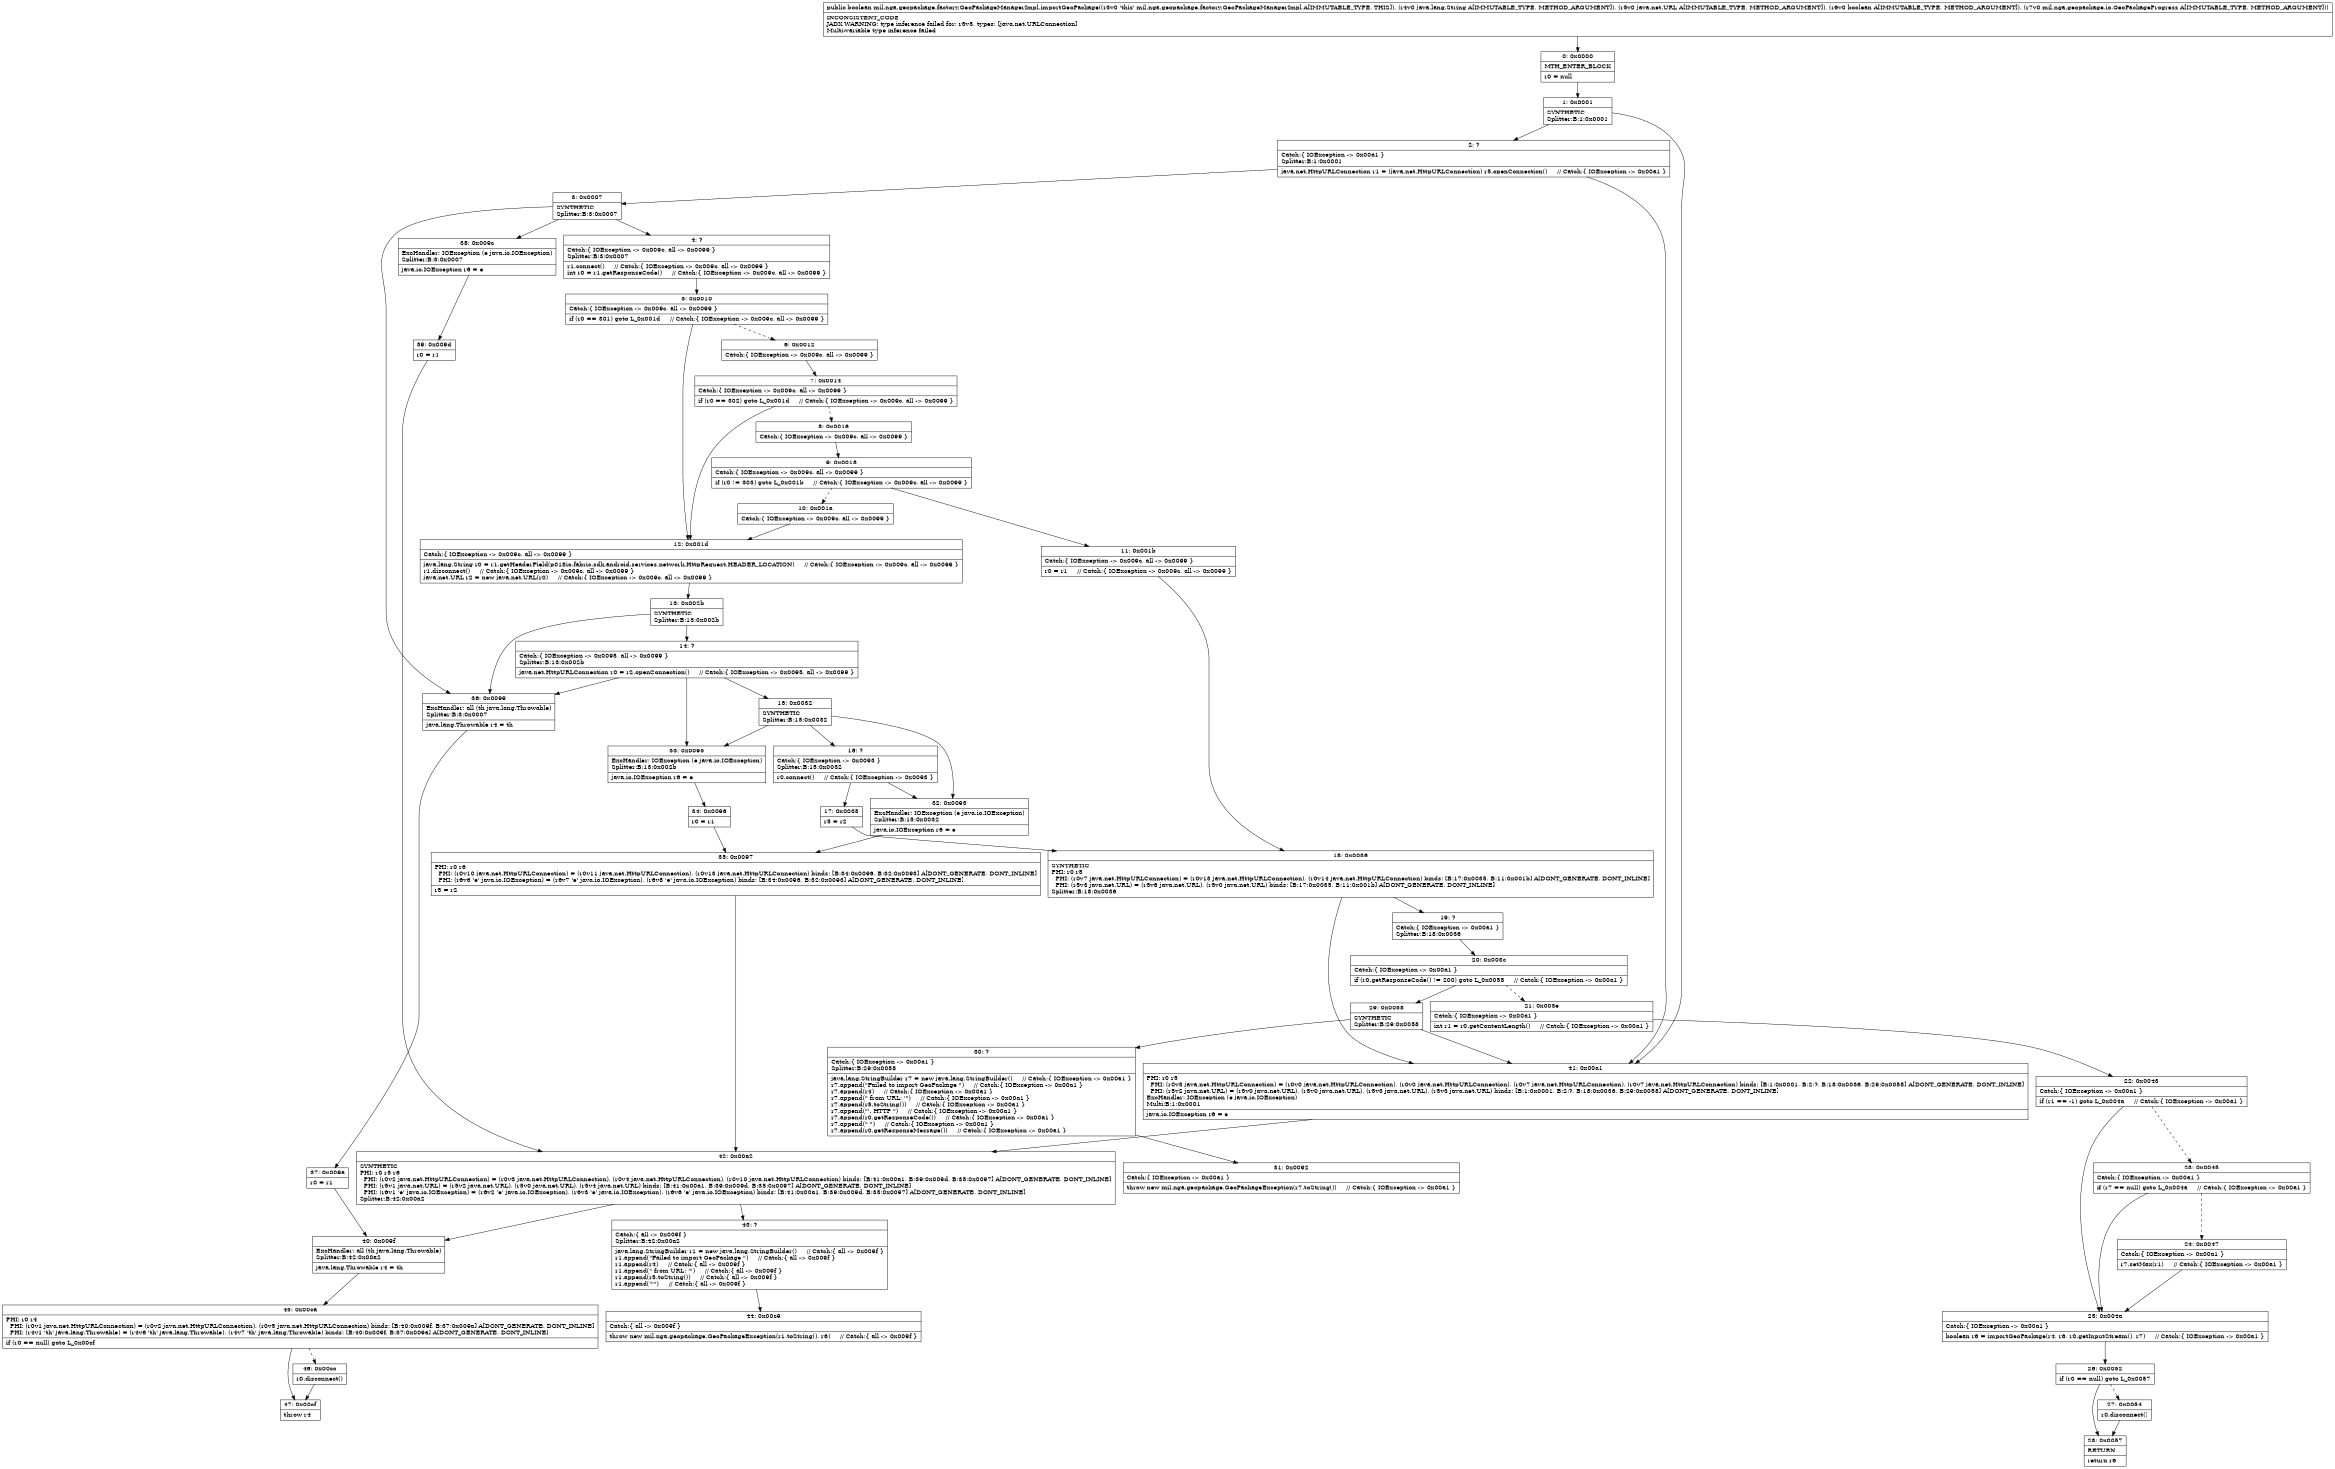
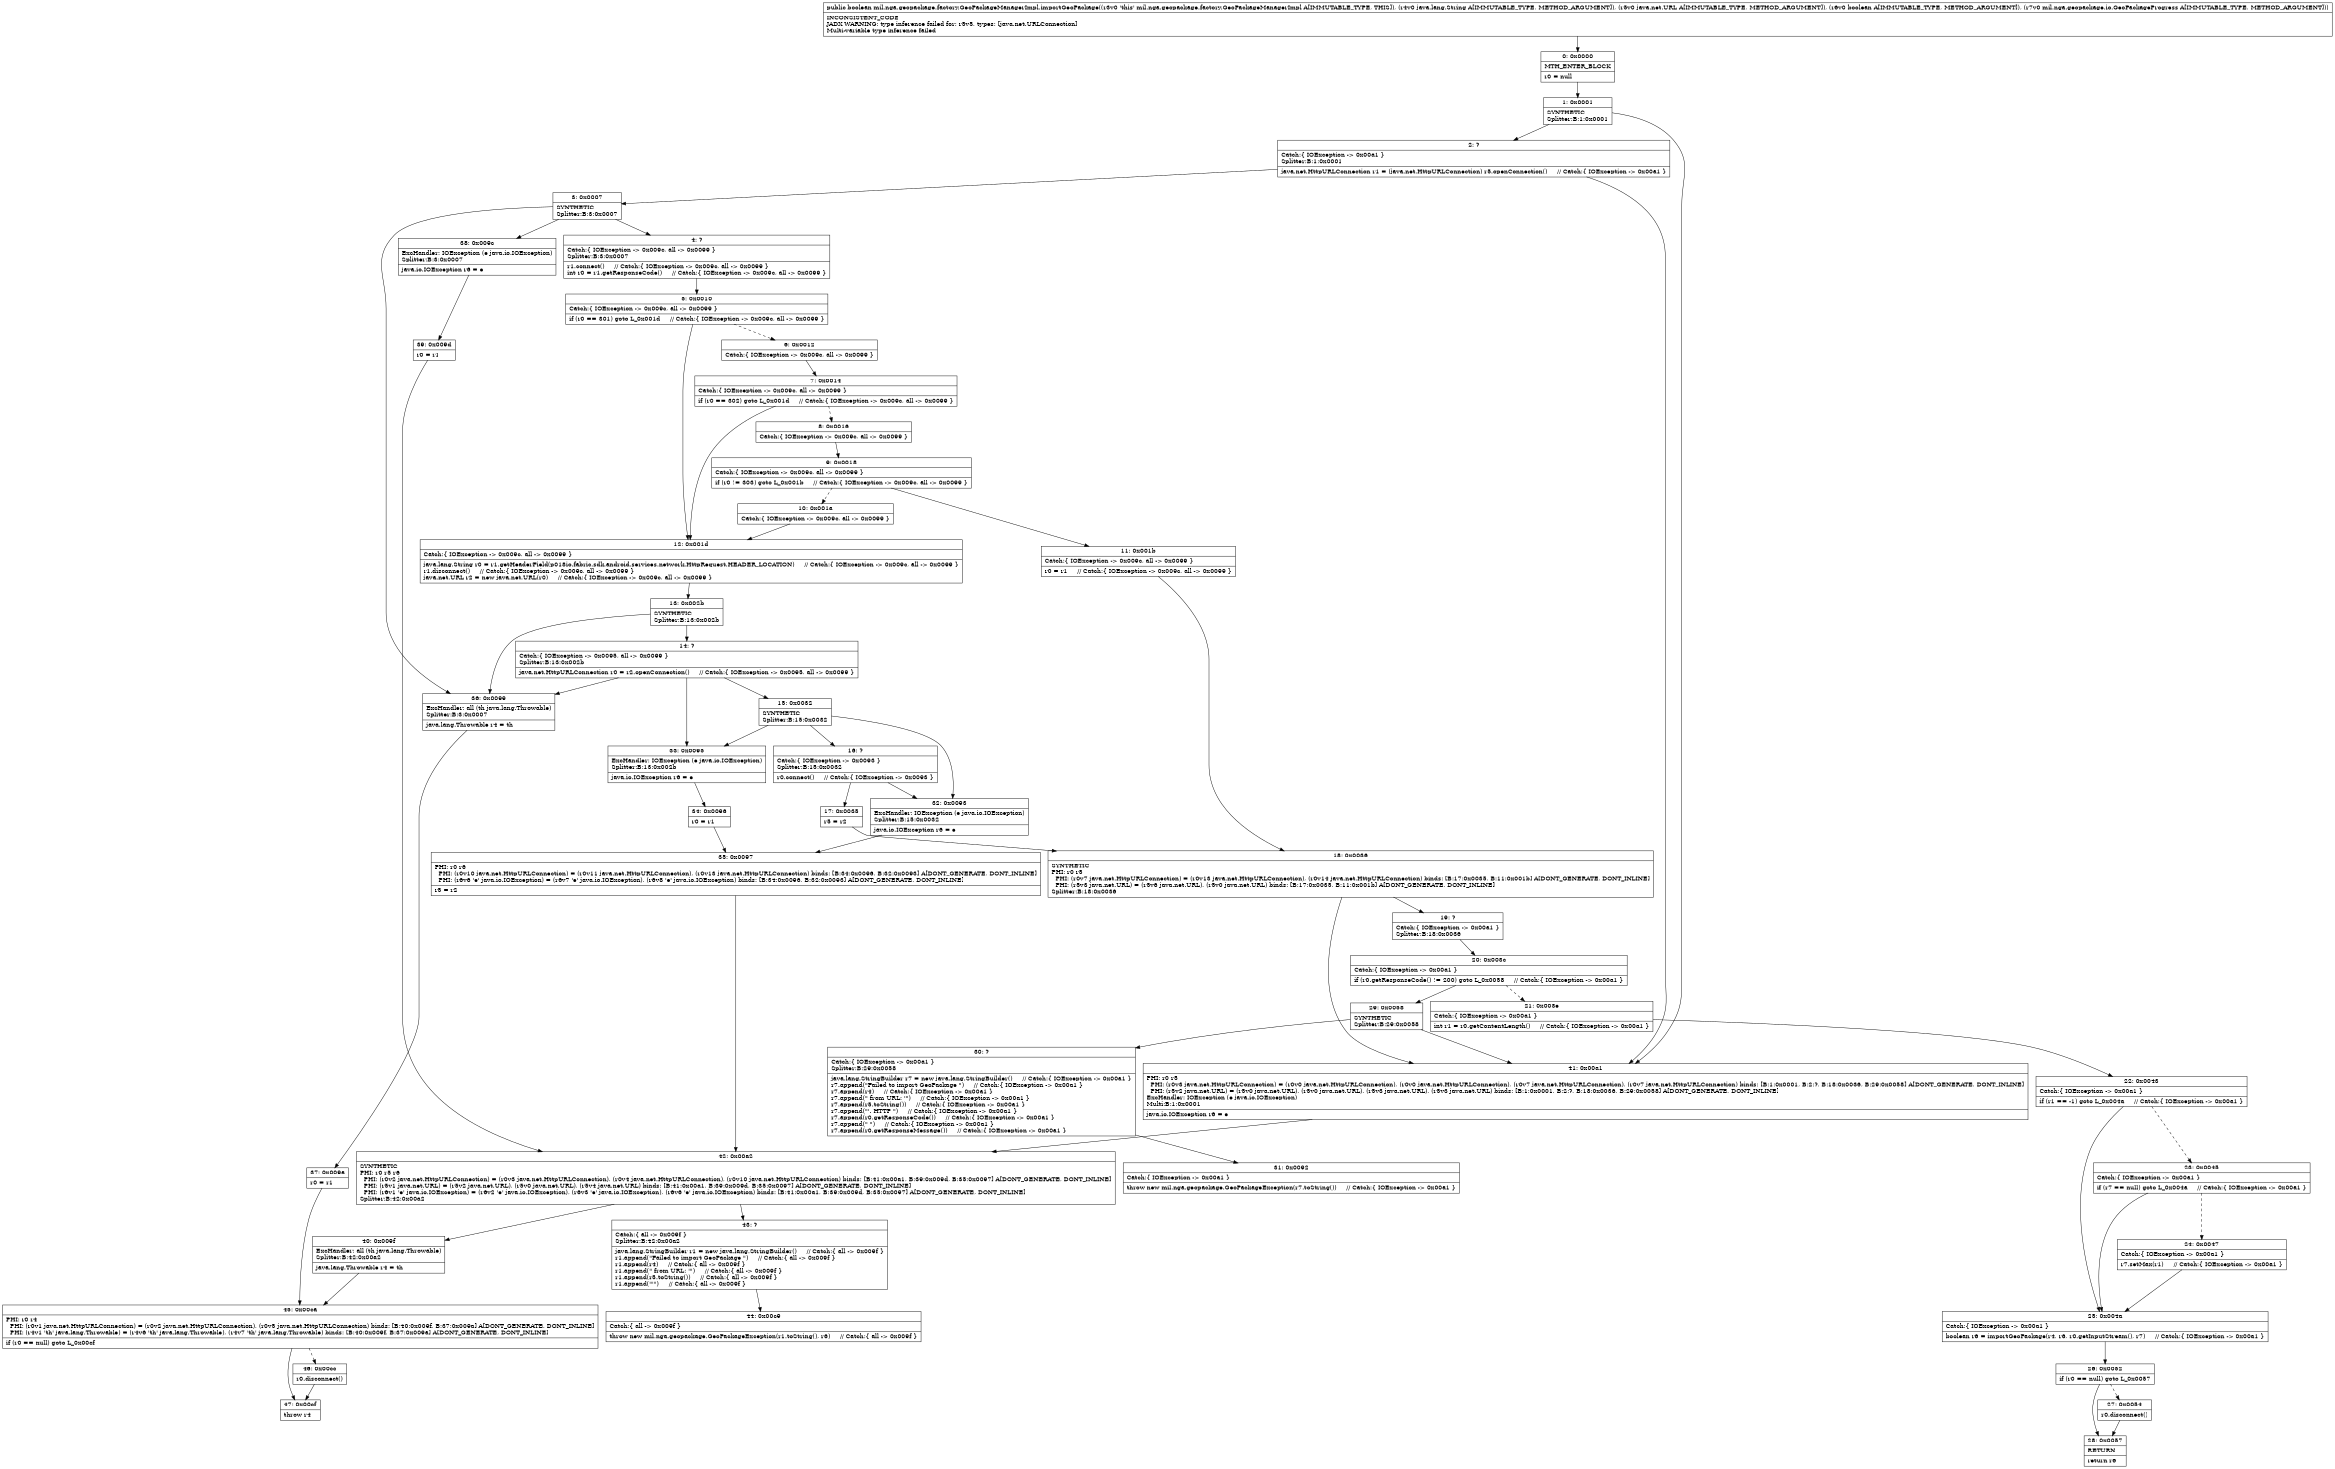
(349, 1210) -> (304, 1243)
